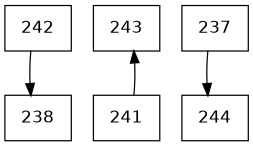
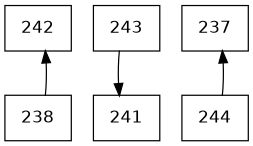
(30, 67) -> (46, 79)
(207, 67) -> (223, 79)
(135, 79) -> (118, 67)
